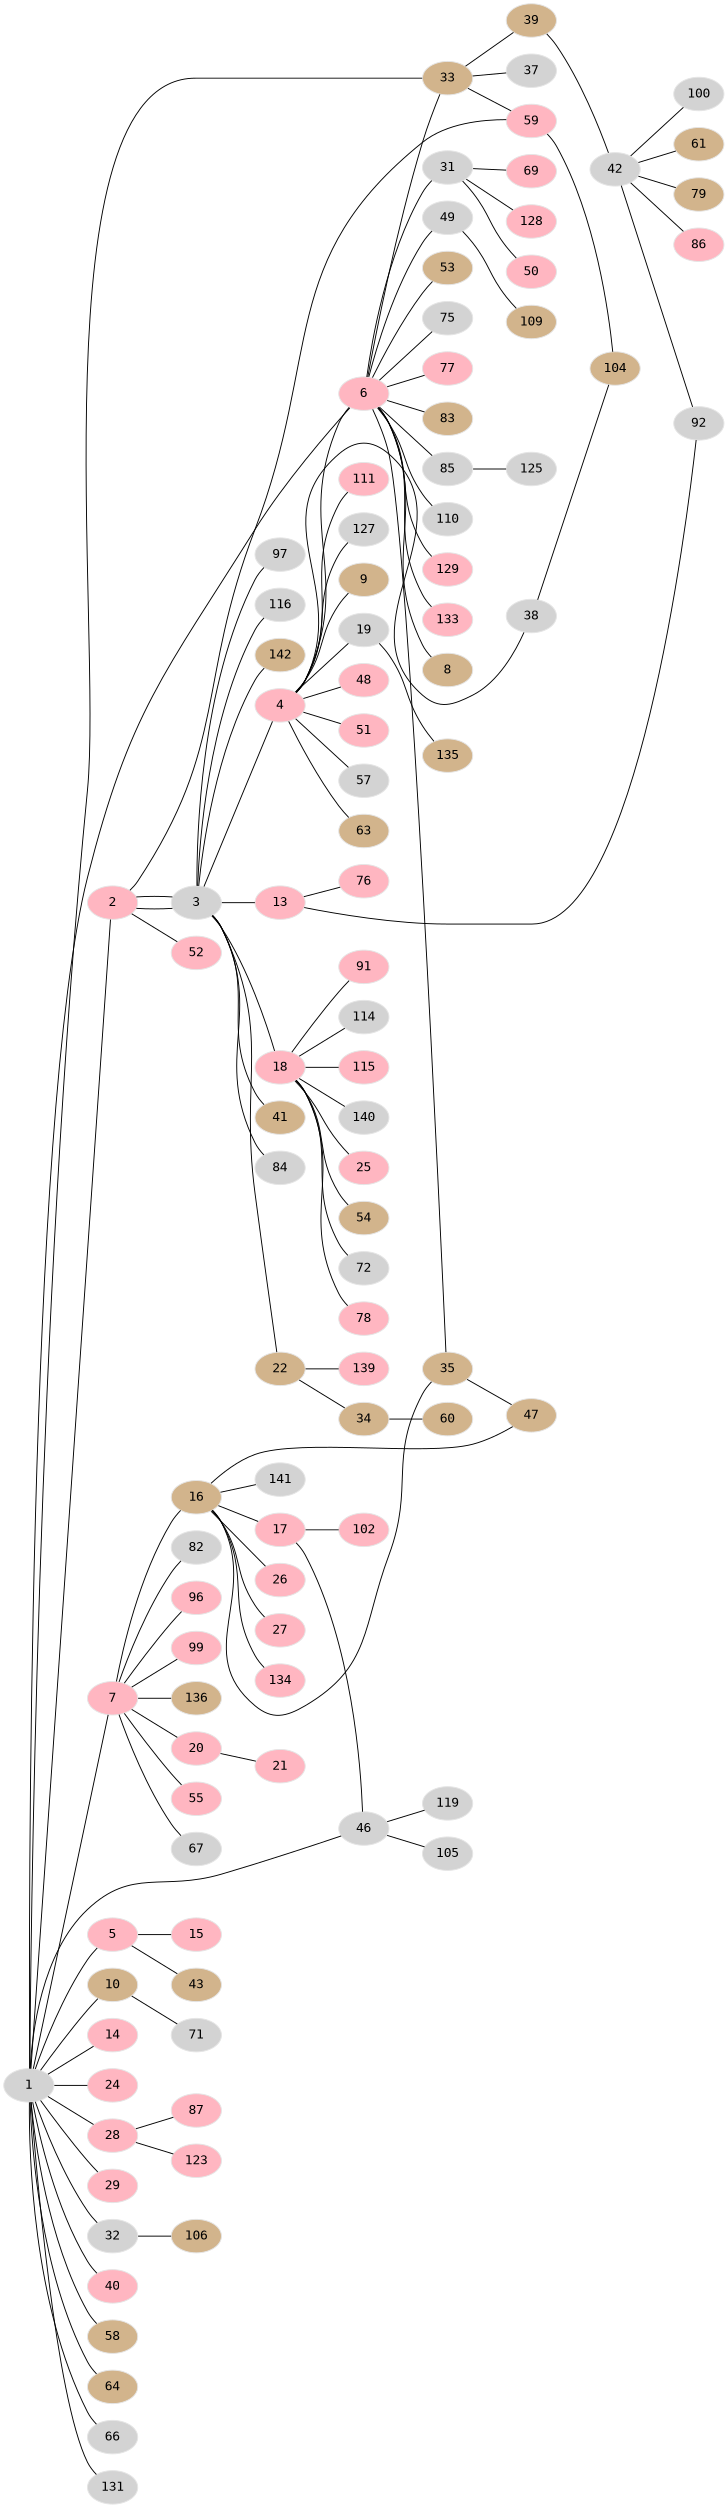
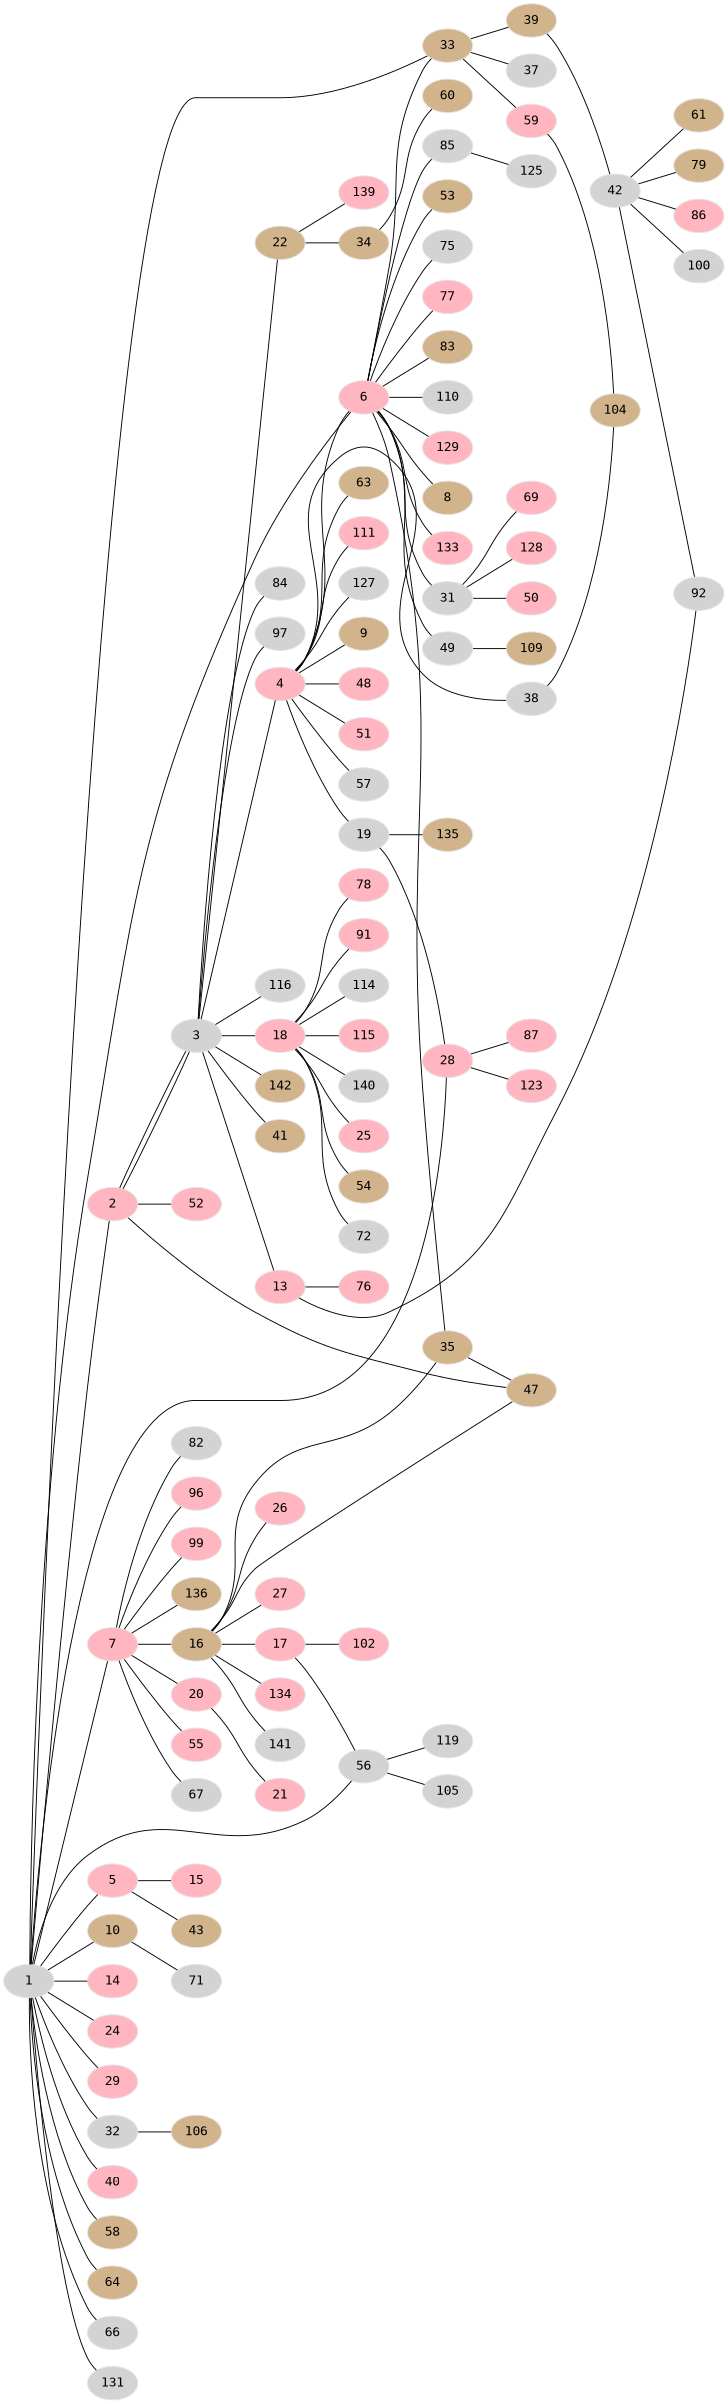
(276, 465) -> (302, 1336)
none -> (424, 947)
(364, 1829) -> (364, 1766)
